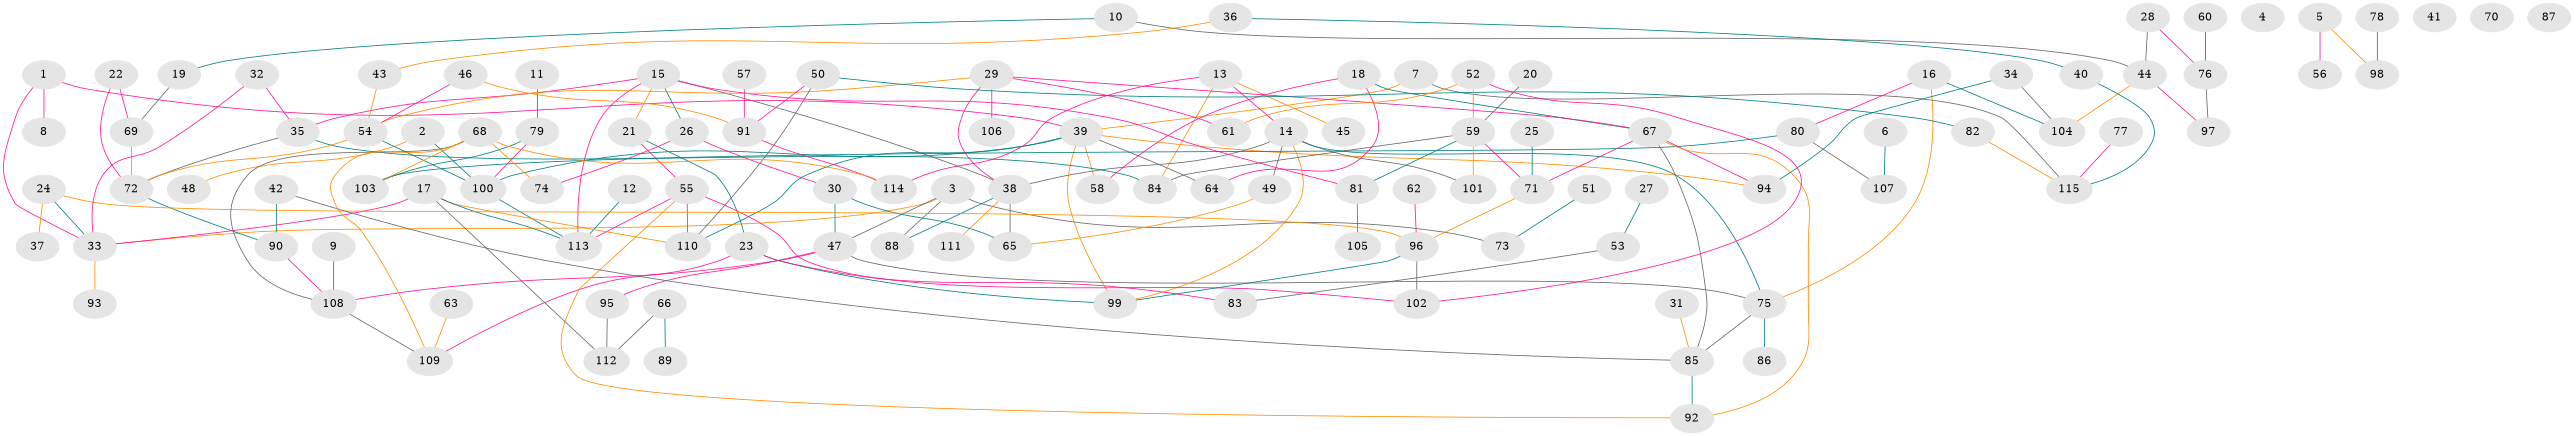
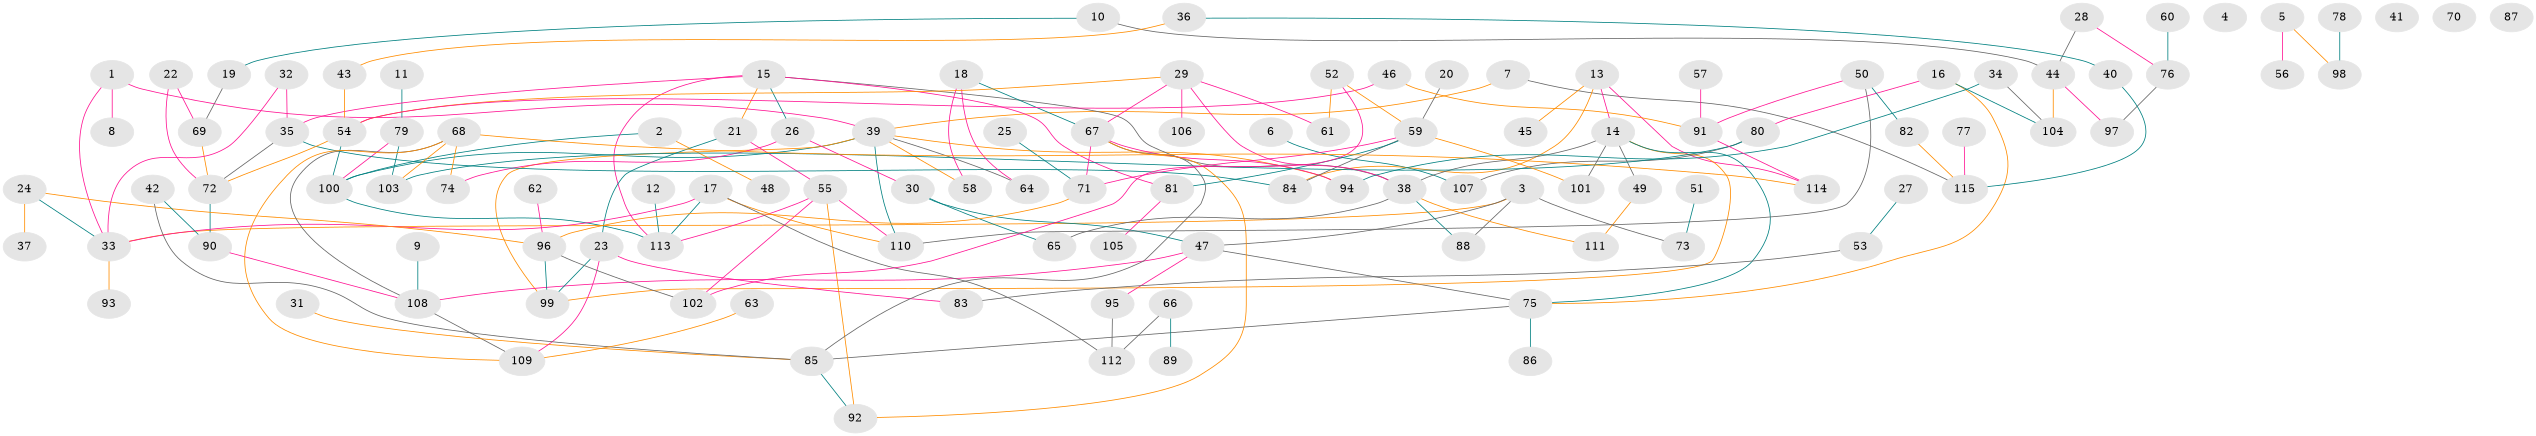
(1121, 232) -> (1618, 218)
